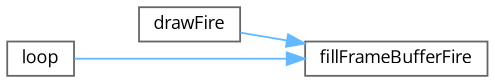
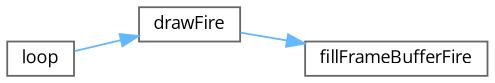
(180, 59) -> (98, 46)
